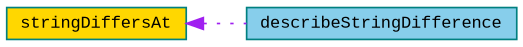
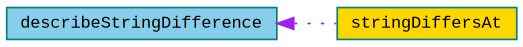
(225, 23) -> (315, 23)
